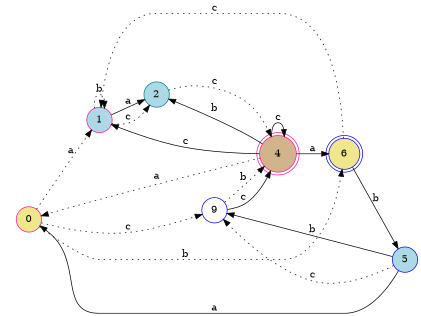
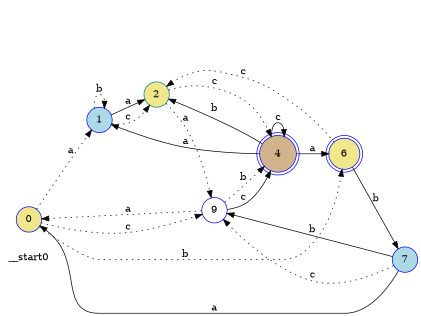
(239, 13) -> (262, 84)
(157, 95) -> (157, 95)
(99, 120) -> (99, 120)
(186, 141) -> (186, 141)
none -> (194, 144)
(278, 154) -> (278, 154)
(154, 185) -> (125, 215)
(29, 219) -> (29, 219)
none -> (29, 258)
(405, 260) -> (405, 260)
